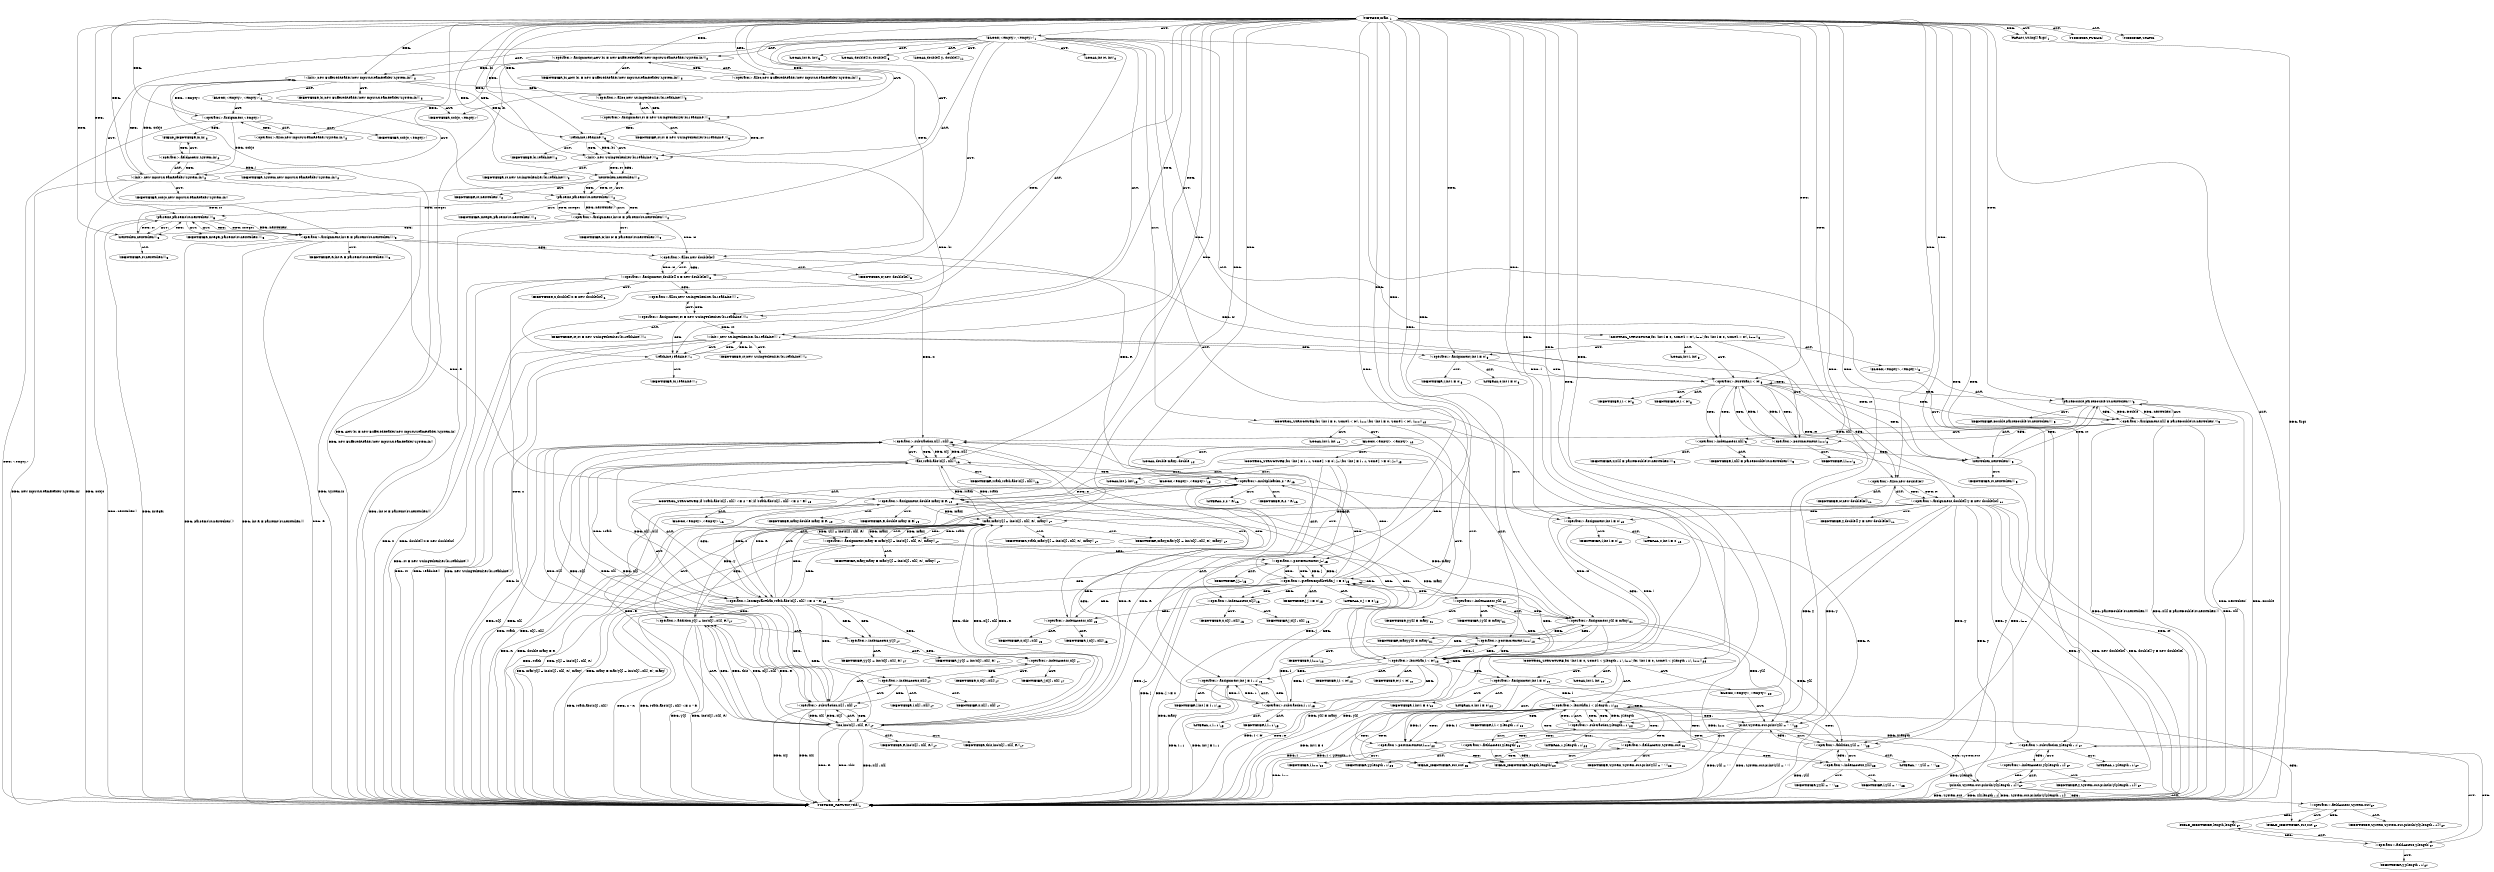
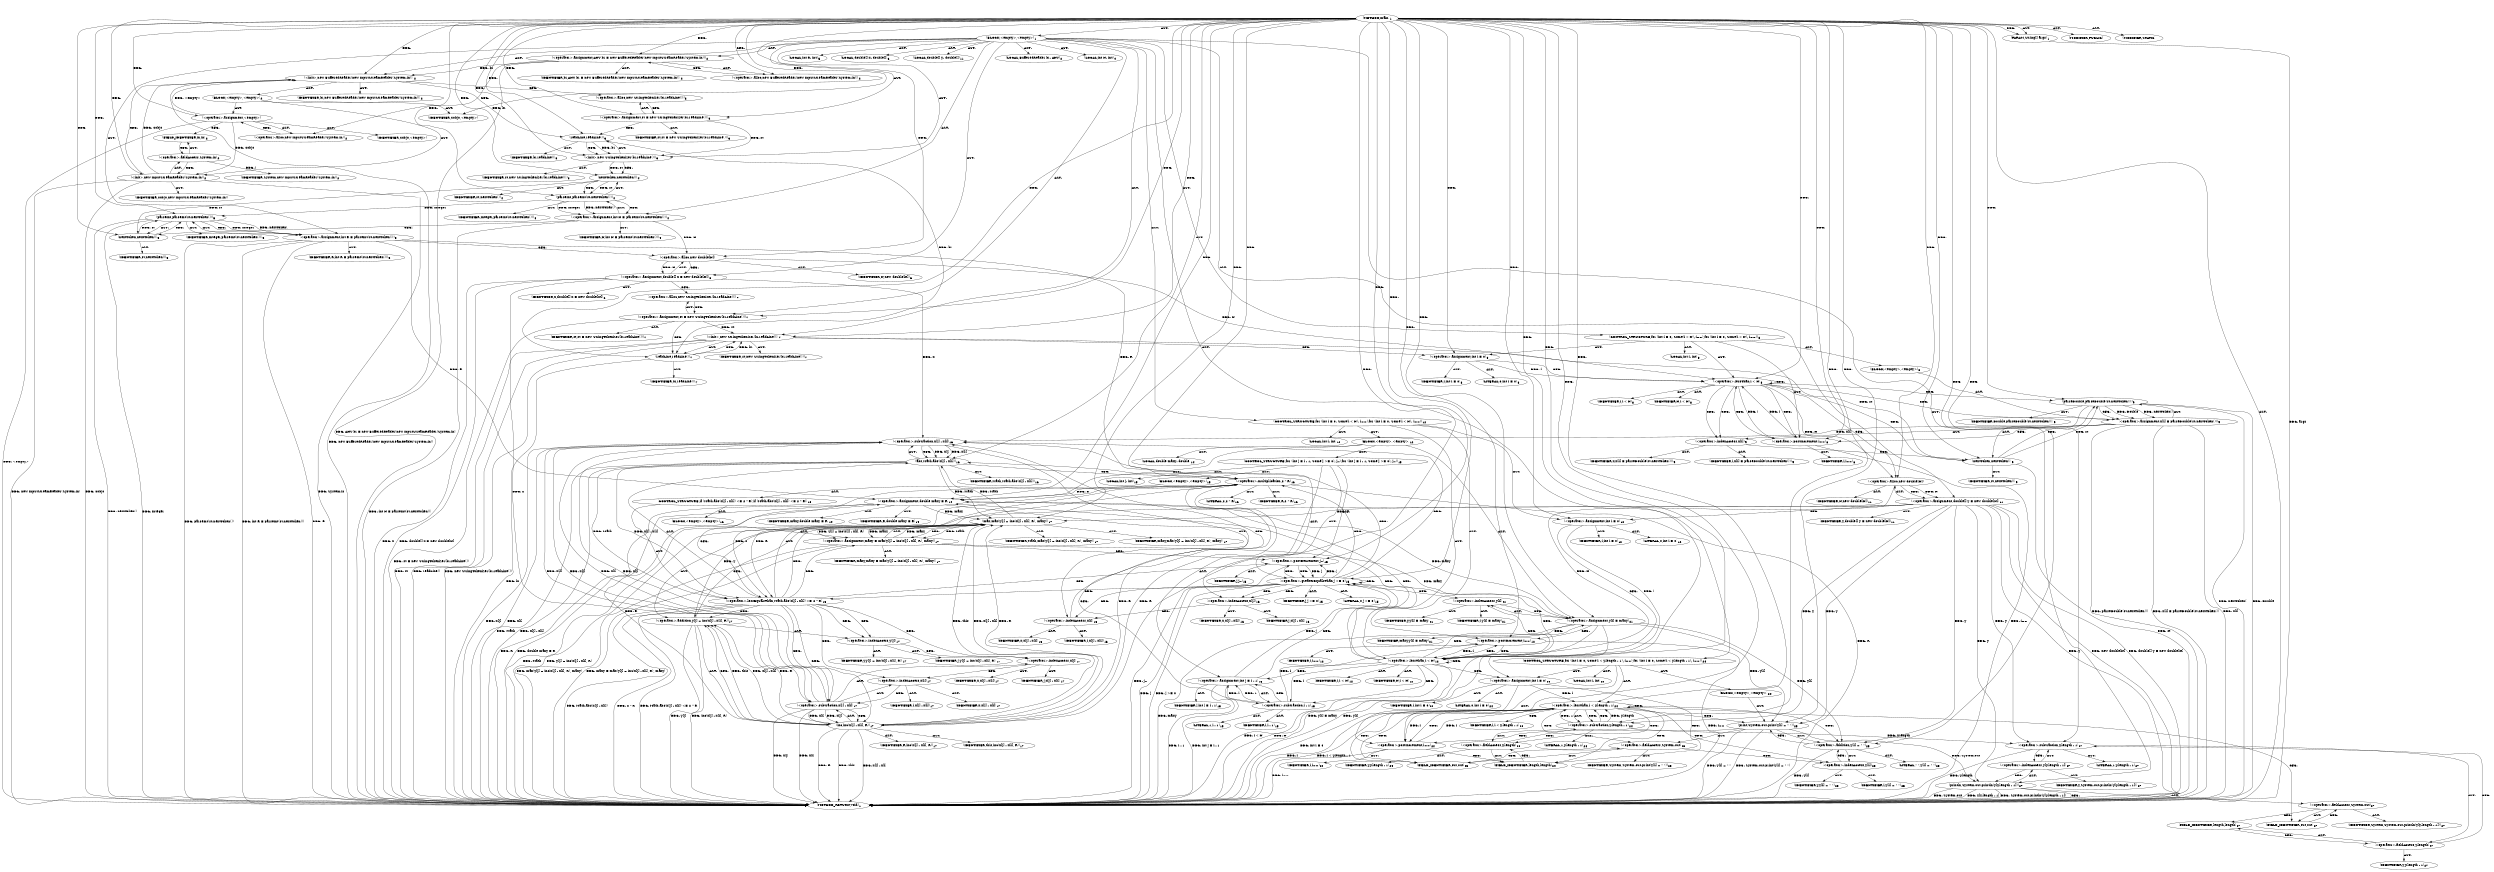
none -> (1034, 58)
(1200, 238) -> (1200, 238)
